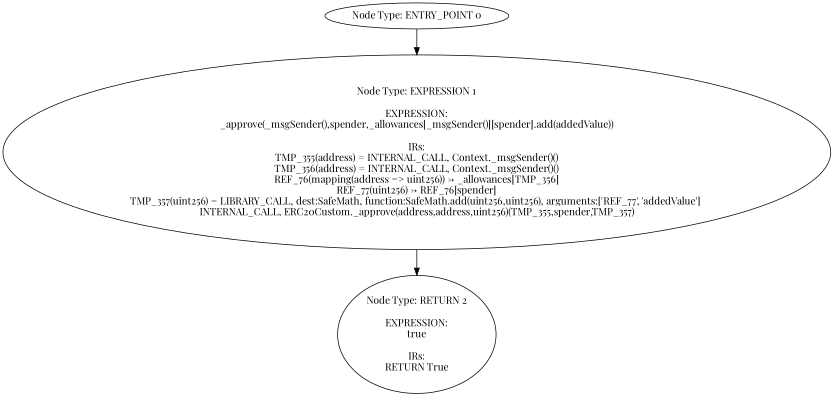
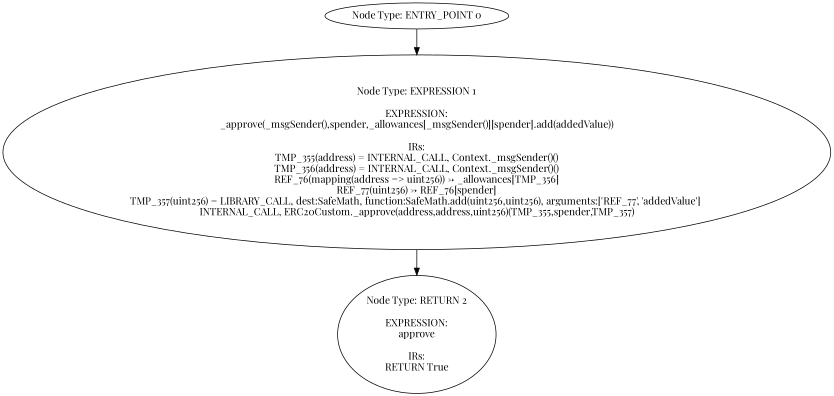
(417, 334) -> (417, 334)
